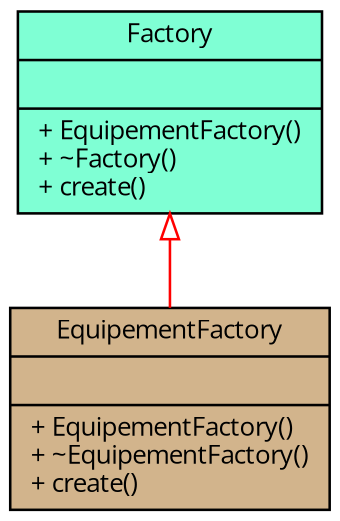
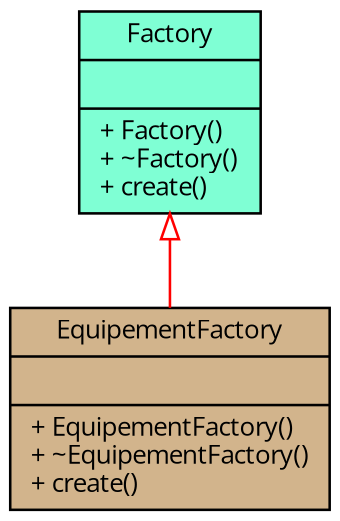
(170, 132) -> (162, 132)
